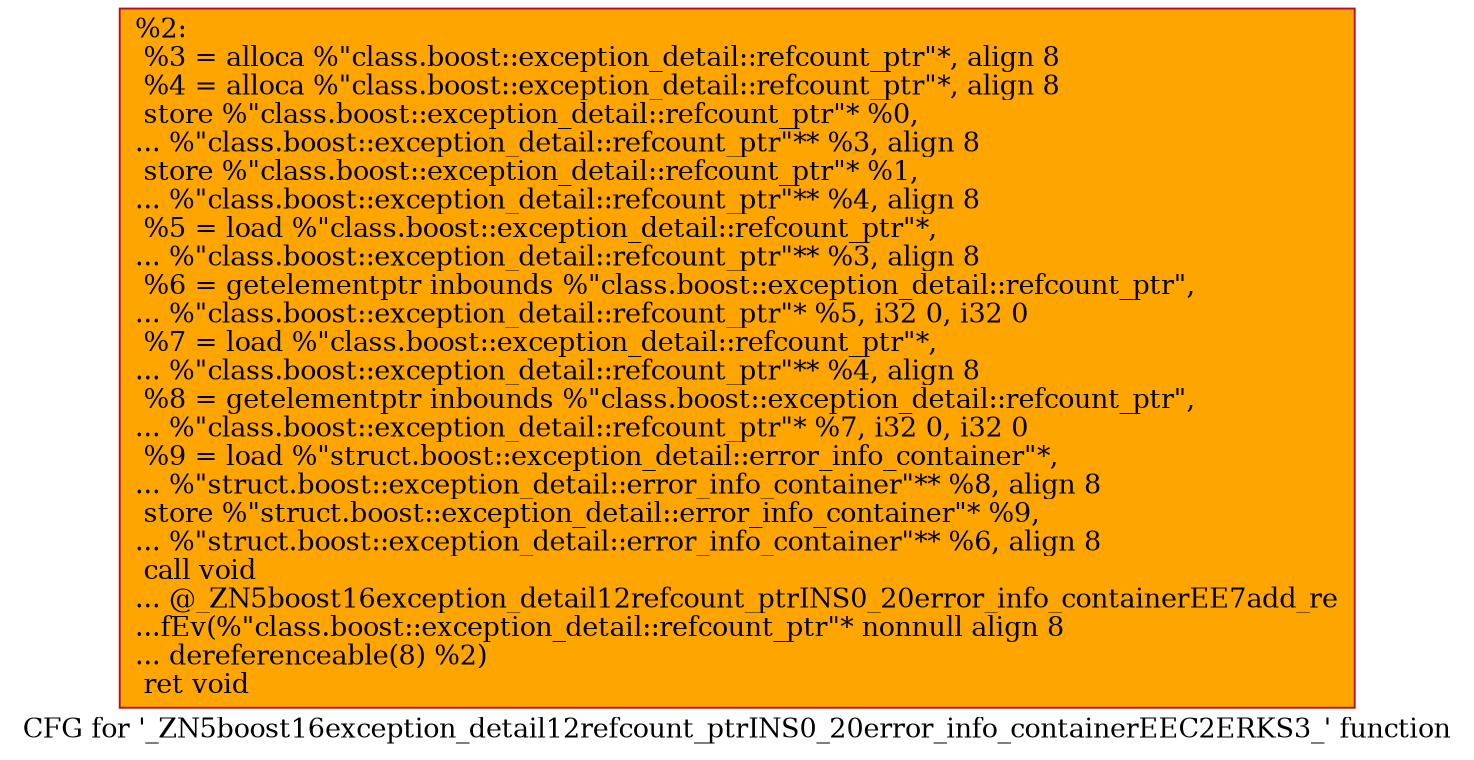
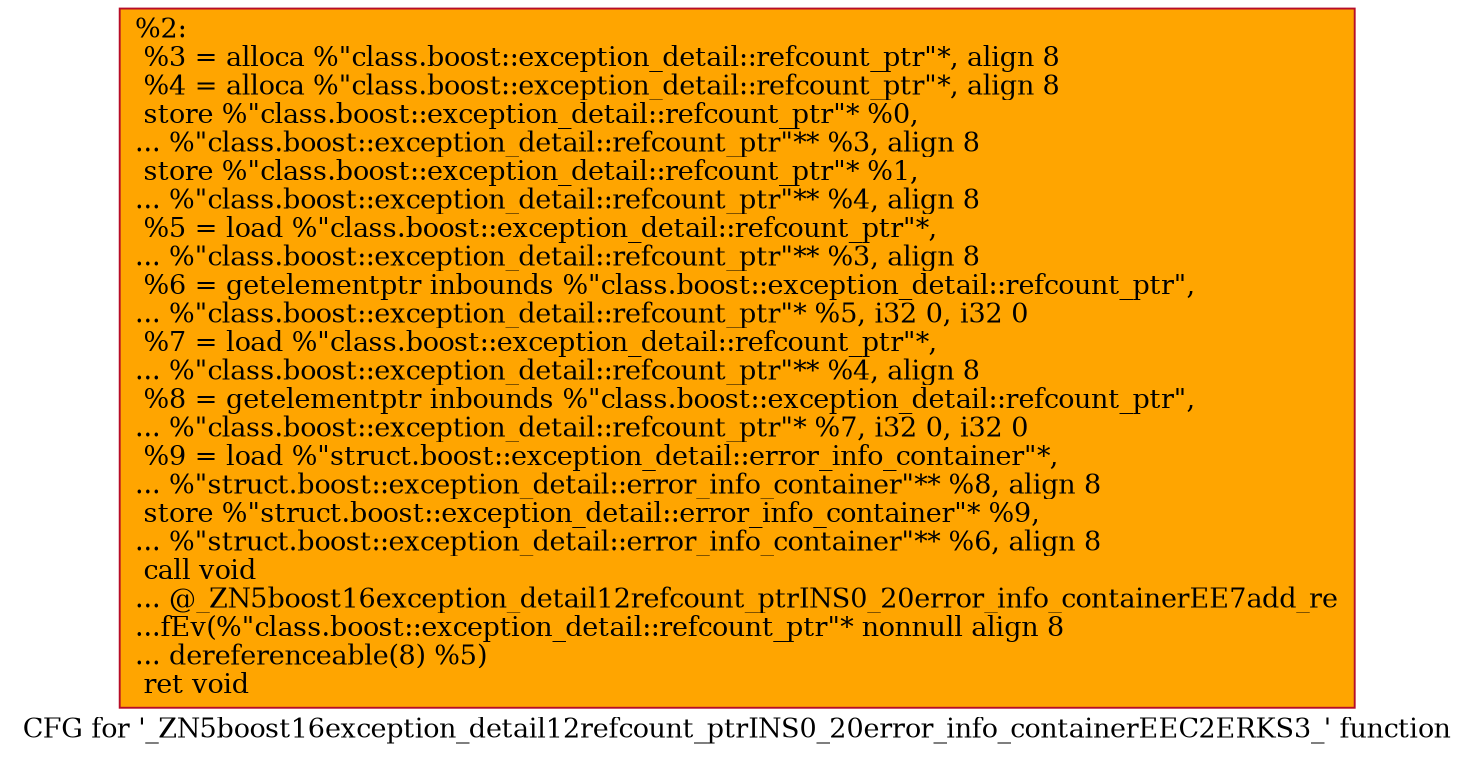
(312, 656) -> (312, 656)
